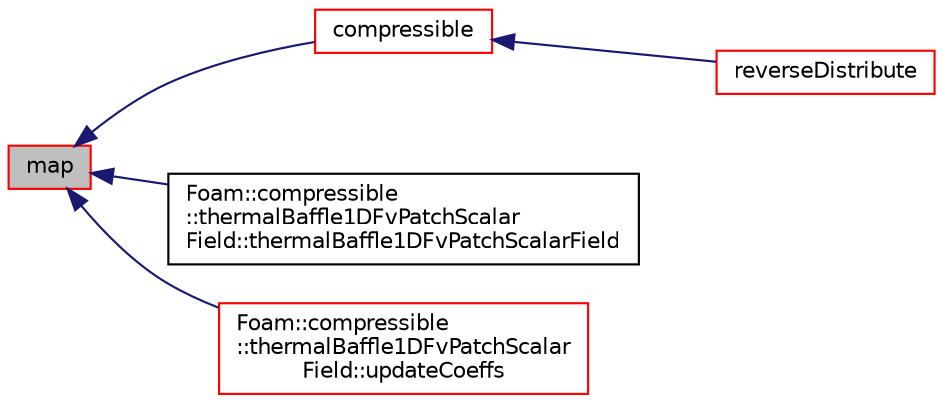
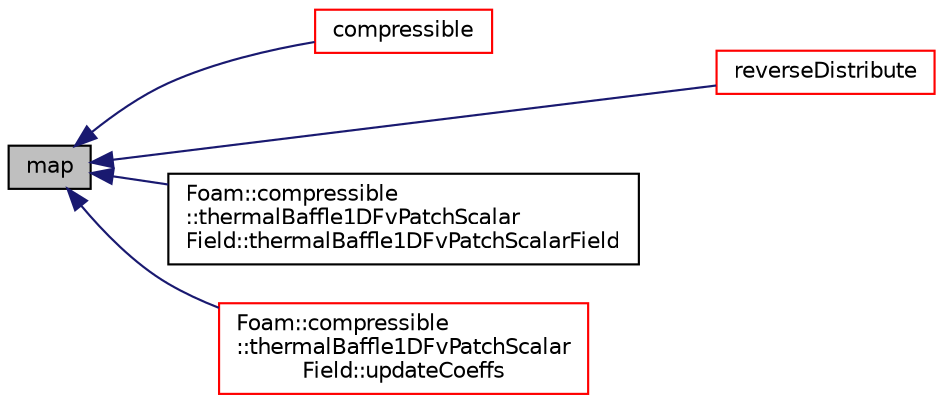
(615, 52) -> (414, 123)
(50, 167) -> (50, 167)
